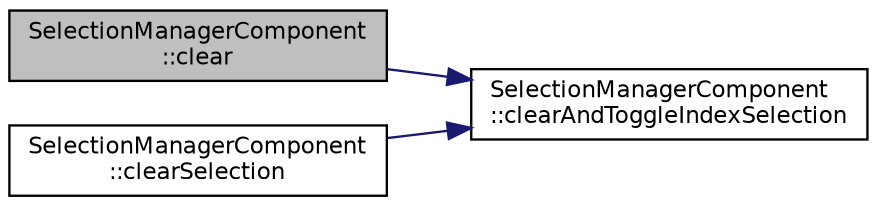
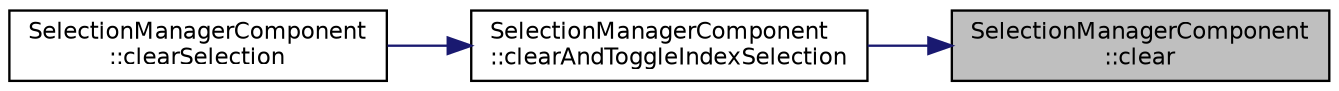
(418, 73) -> (898, 46)
